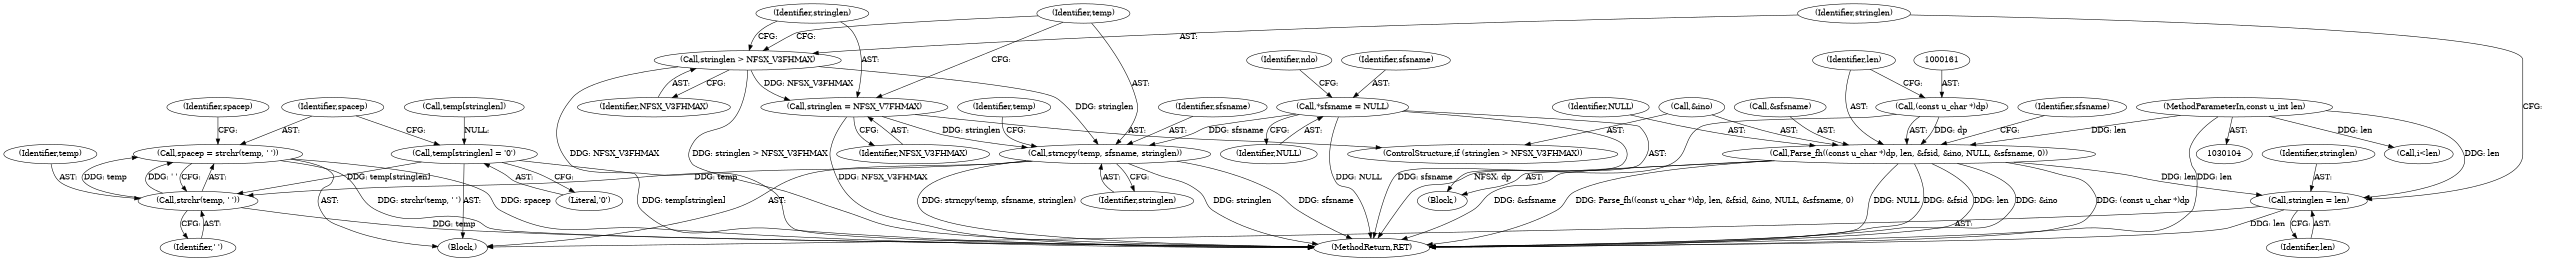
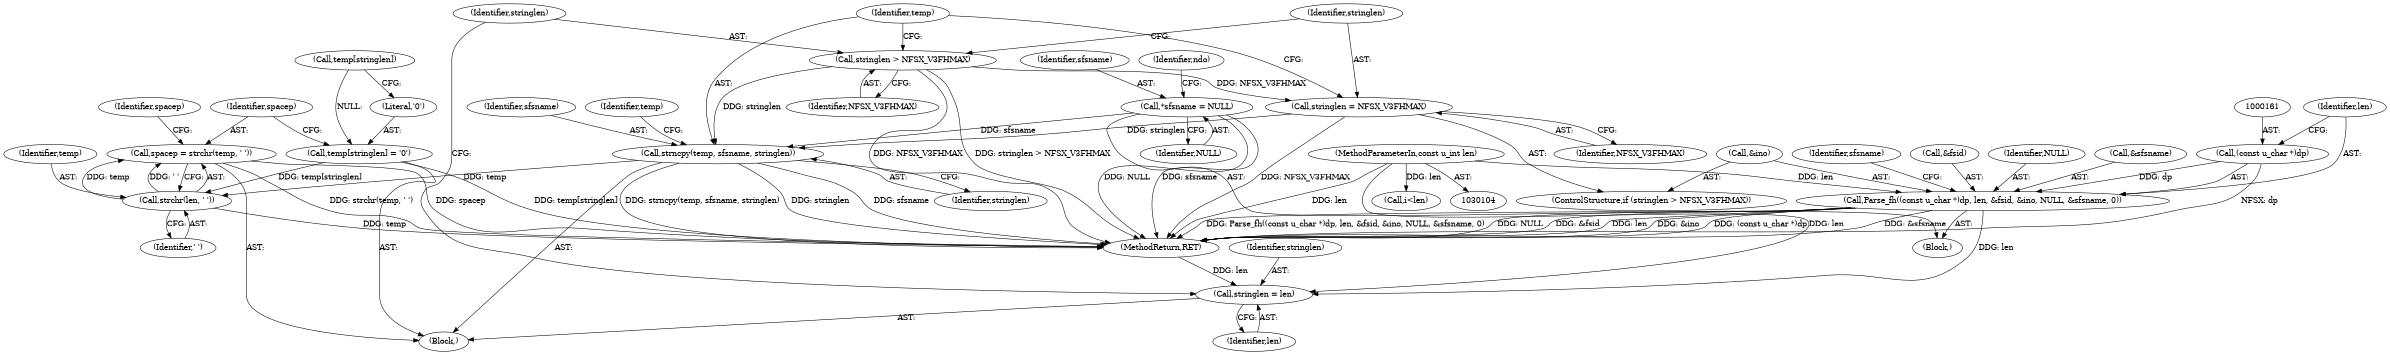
(854, 107) -> (1359, 107)
none -> (1945, 154)
(537, 173) -> (377, 82)
(198, 201) -> (177, 201)
(1968, 240) -> (1205, 270)
